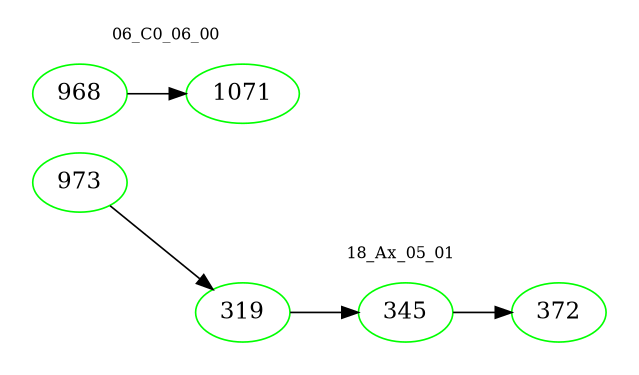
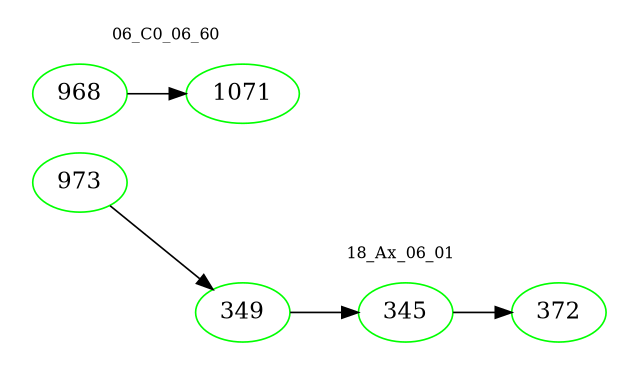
(166, 35) -> (166, 35)
(401, 254) -> (401, 254)
(243, 312) -> (243, 312)
